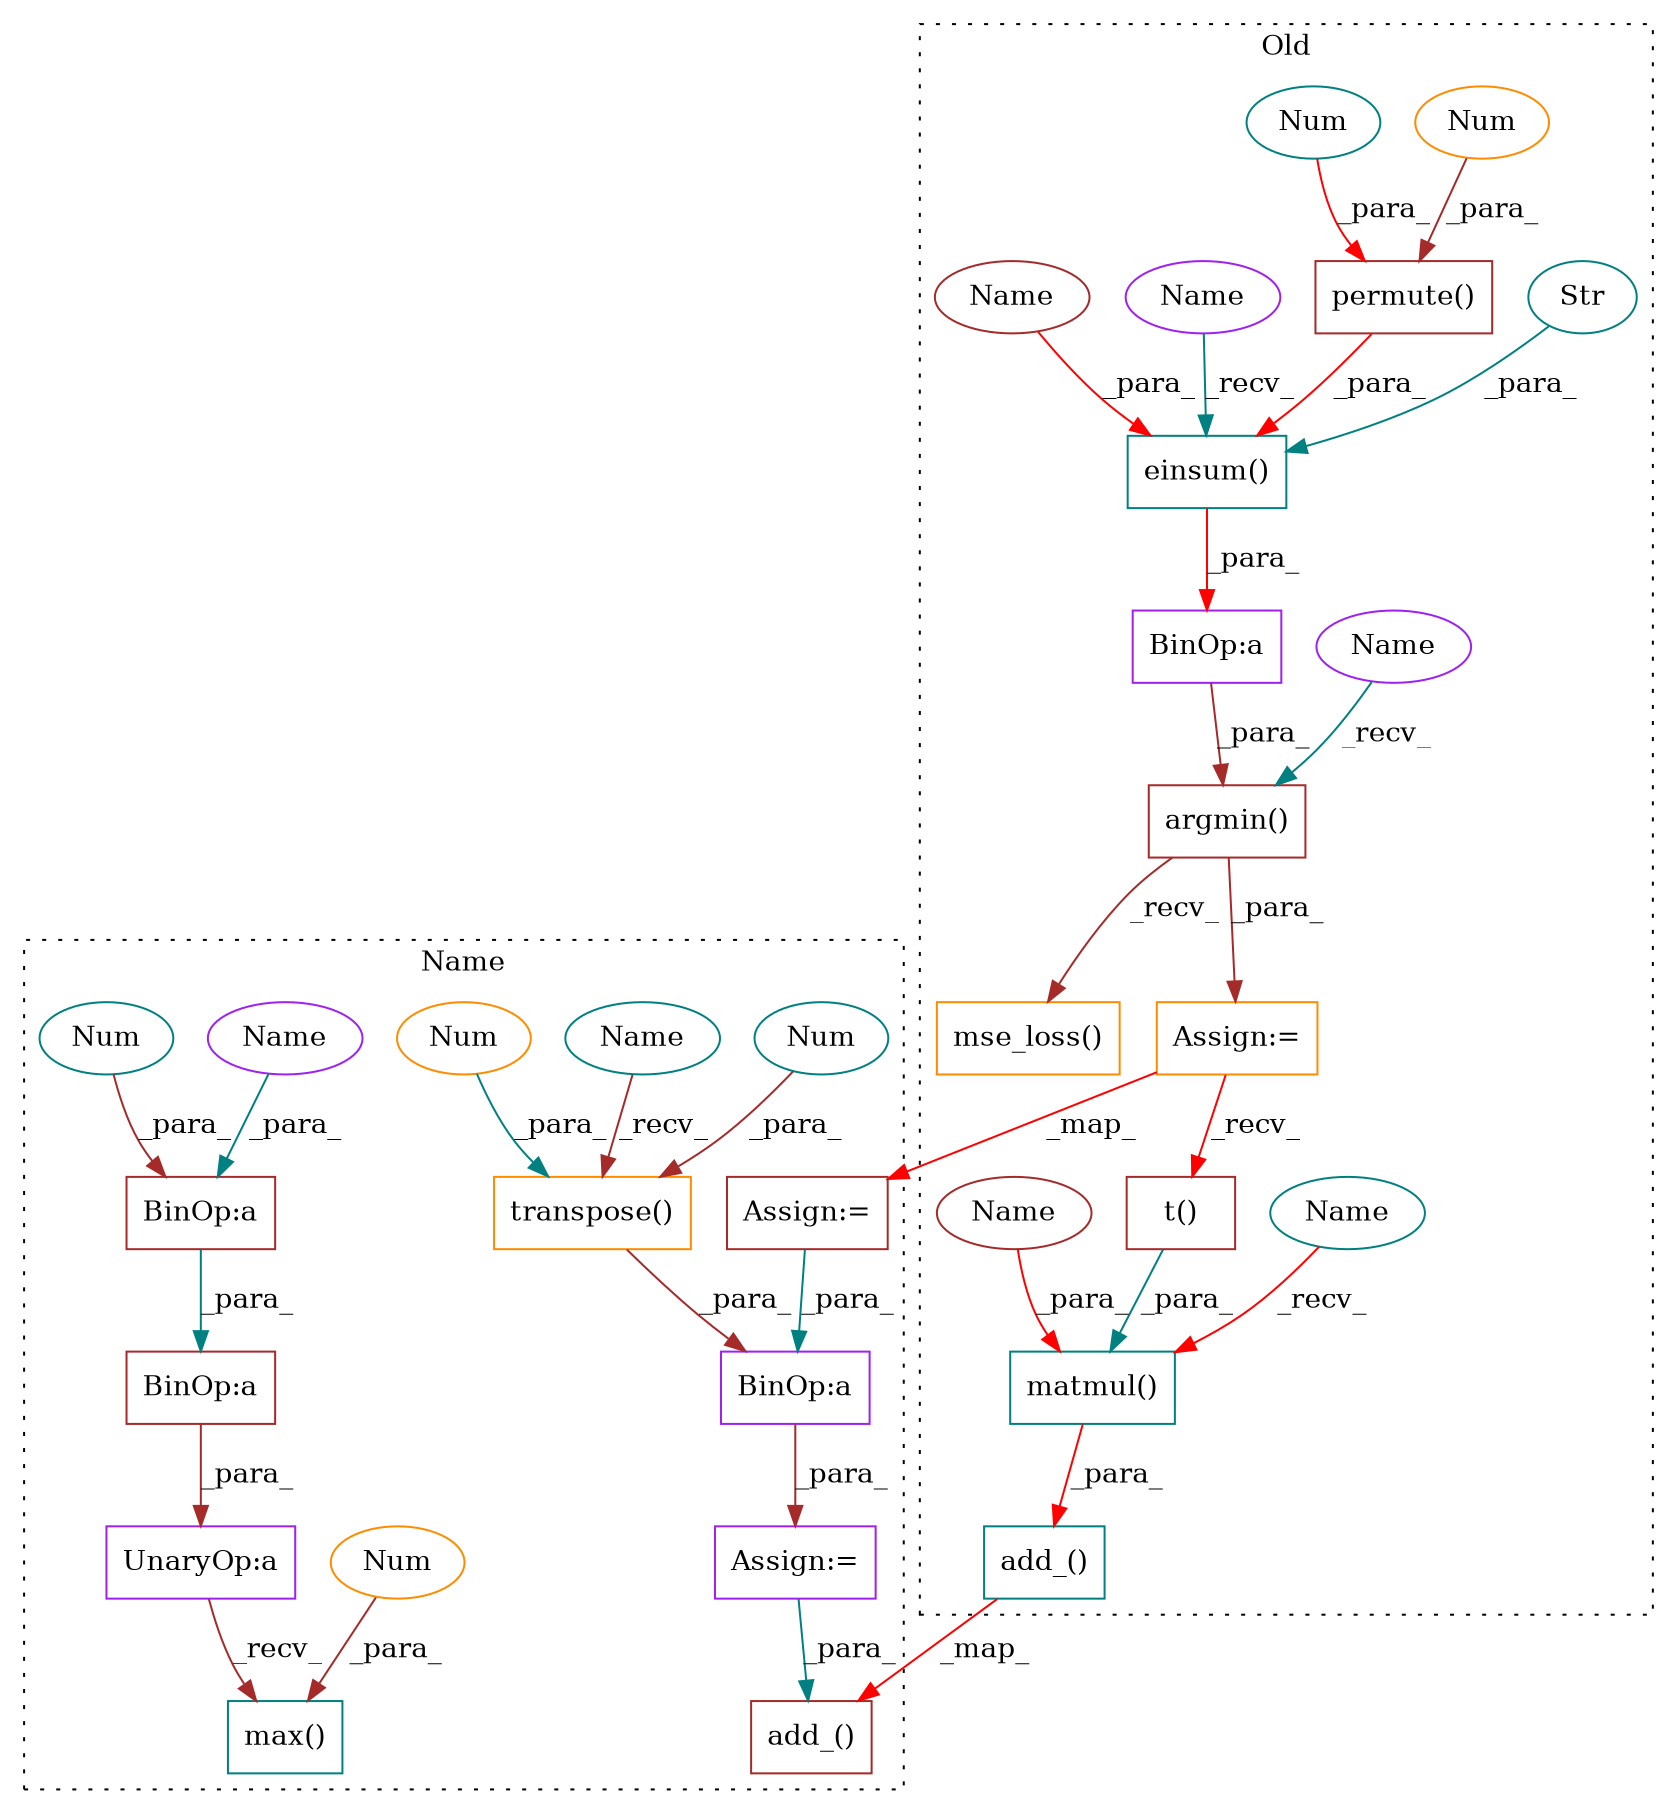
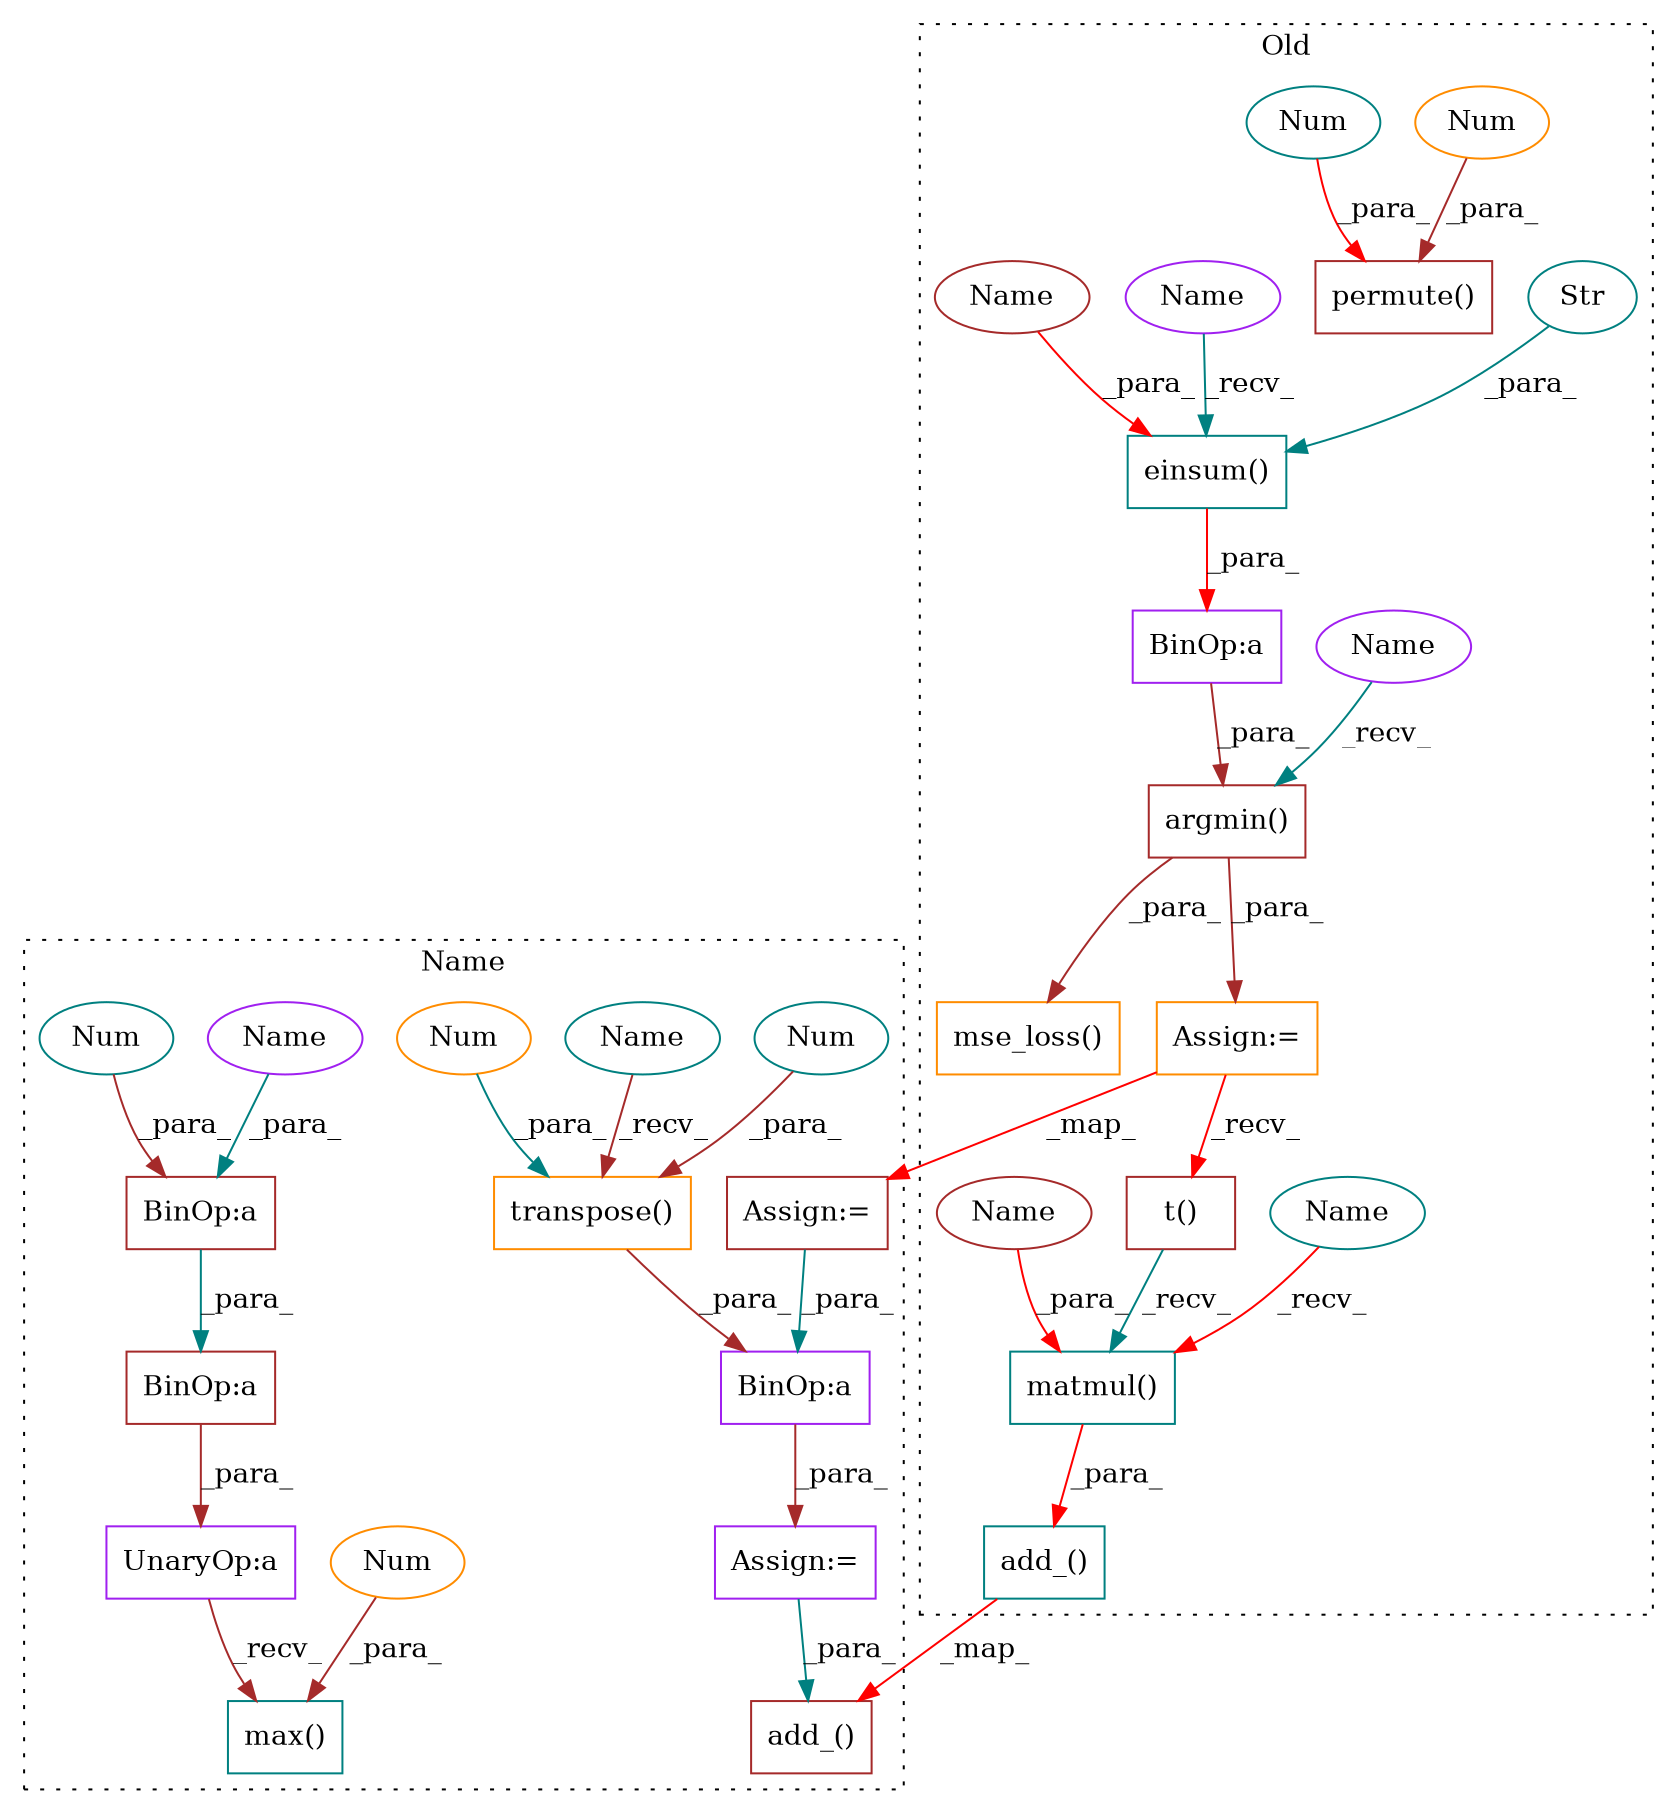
(1325, 381) -> none
(1175, 909) -> (1175, 909)
(1187, 1300) -> (1187, 1300)
